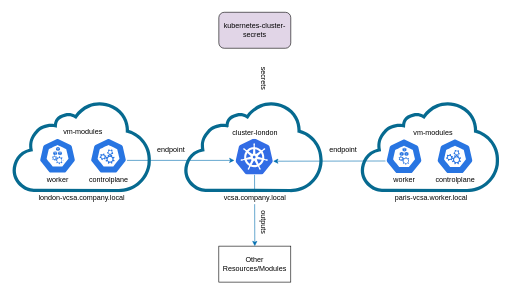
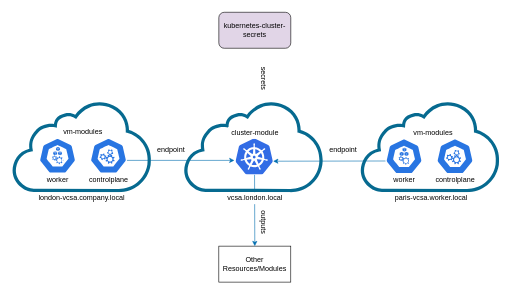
(255, 133) -> (255, 133)
(255, 198) -> (255, 198)
